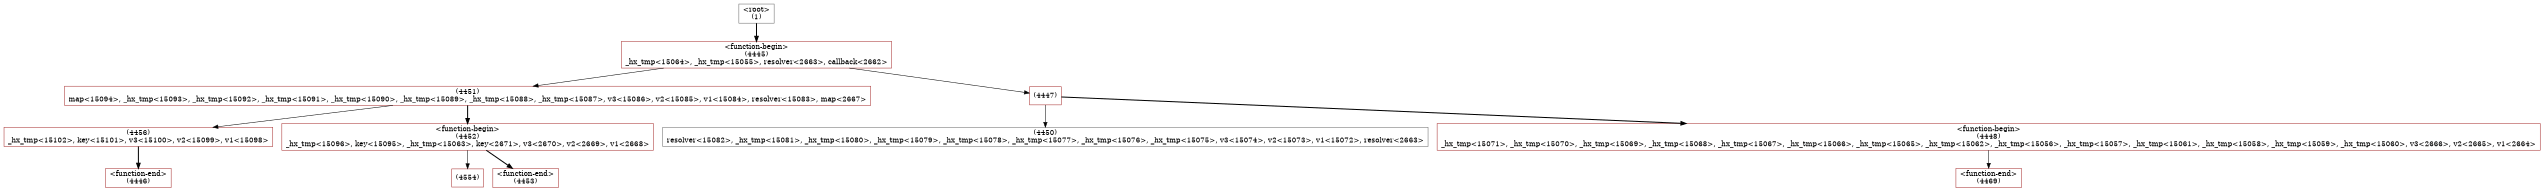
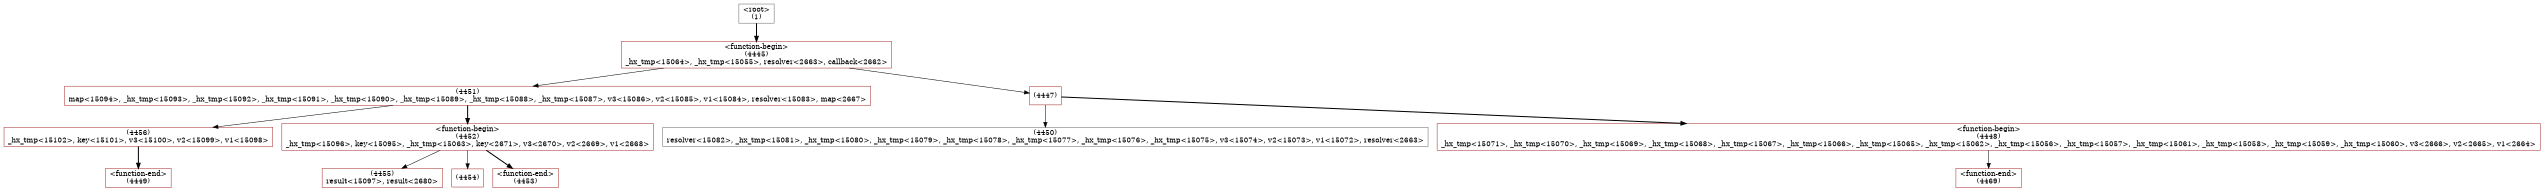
(138, 178) -> (138, 178)
none -> (382, 178)
(468, 178) -> (468, 178)
